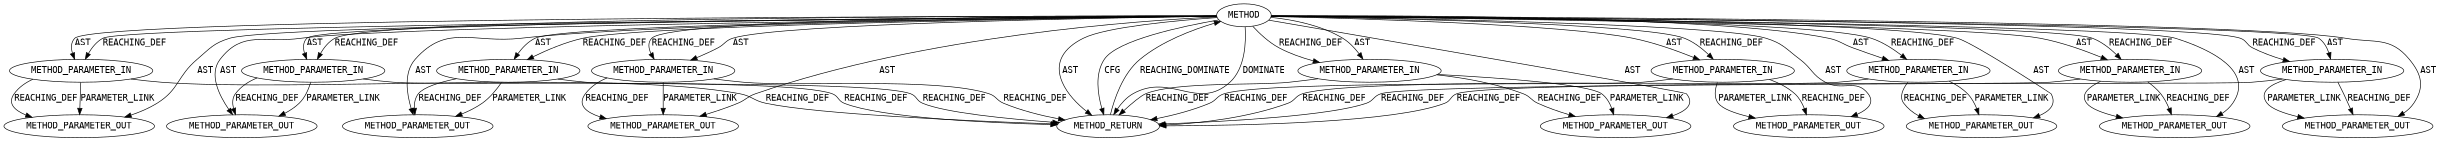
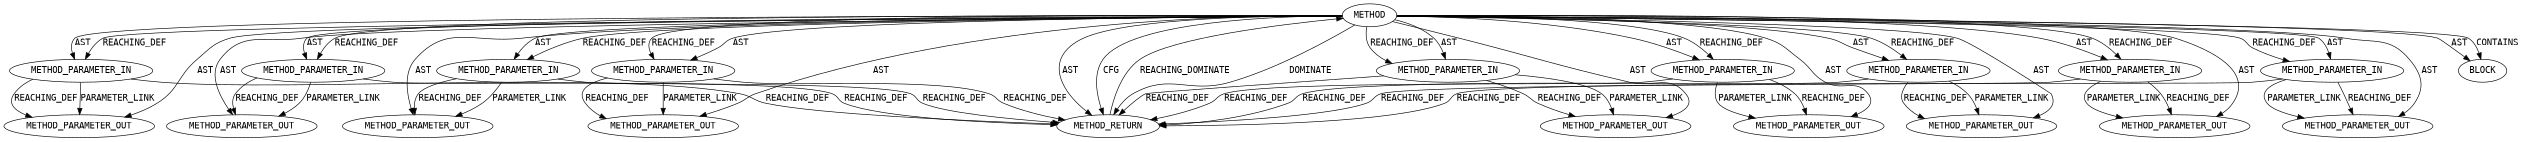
none -> (2483, 71)
